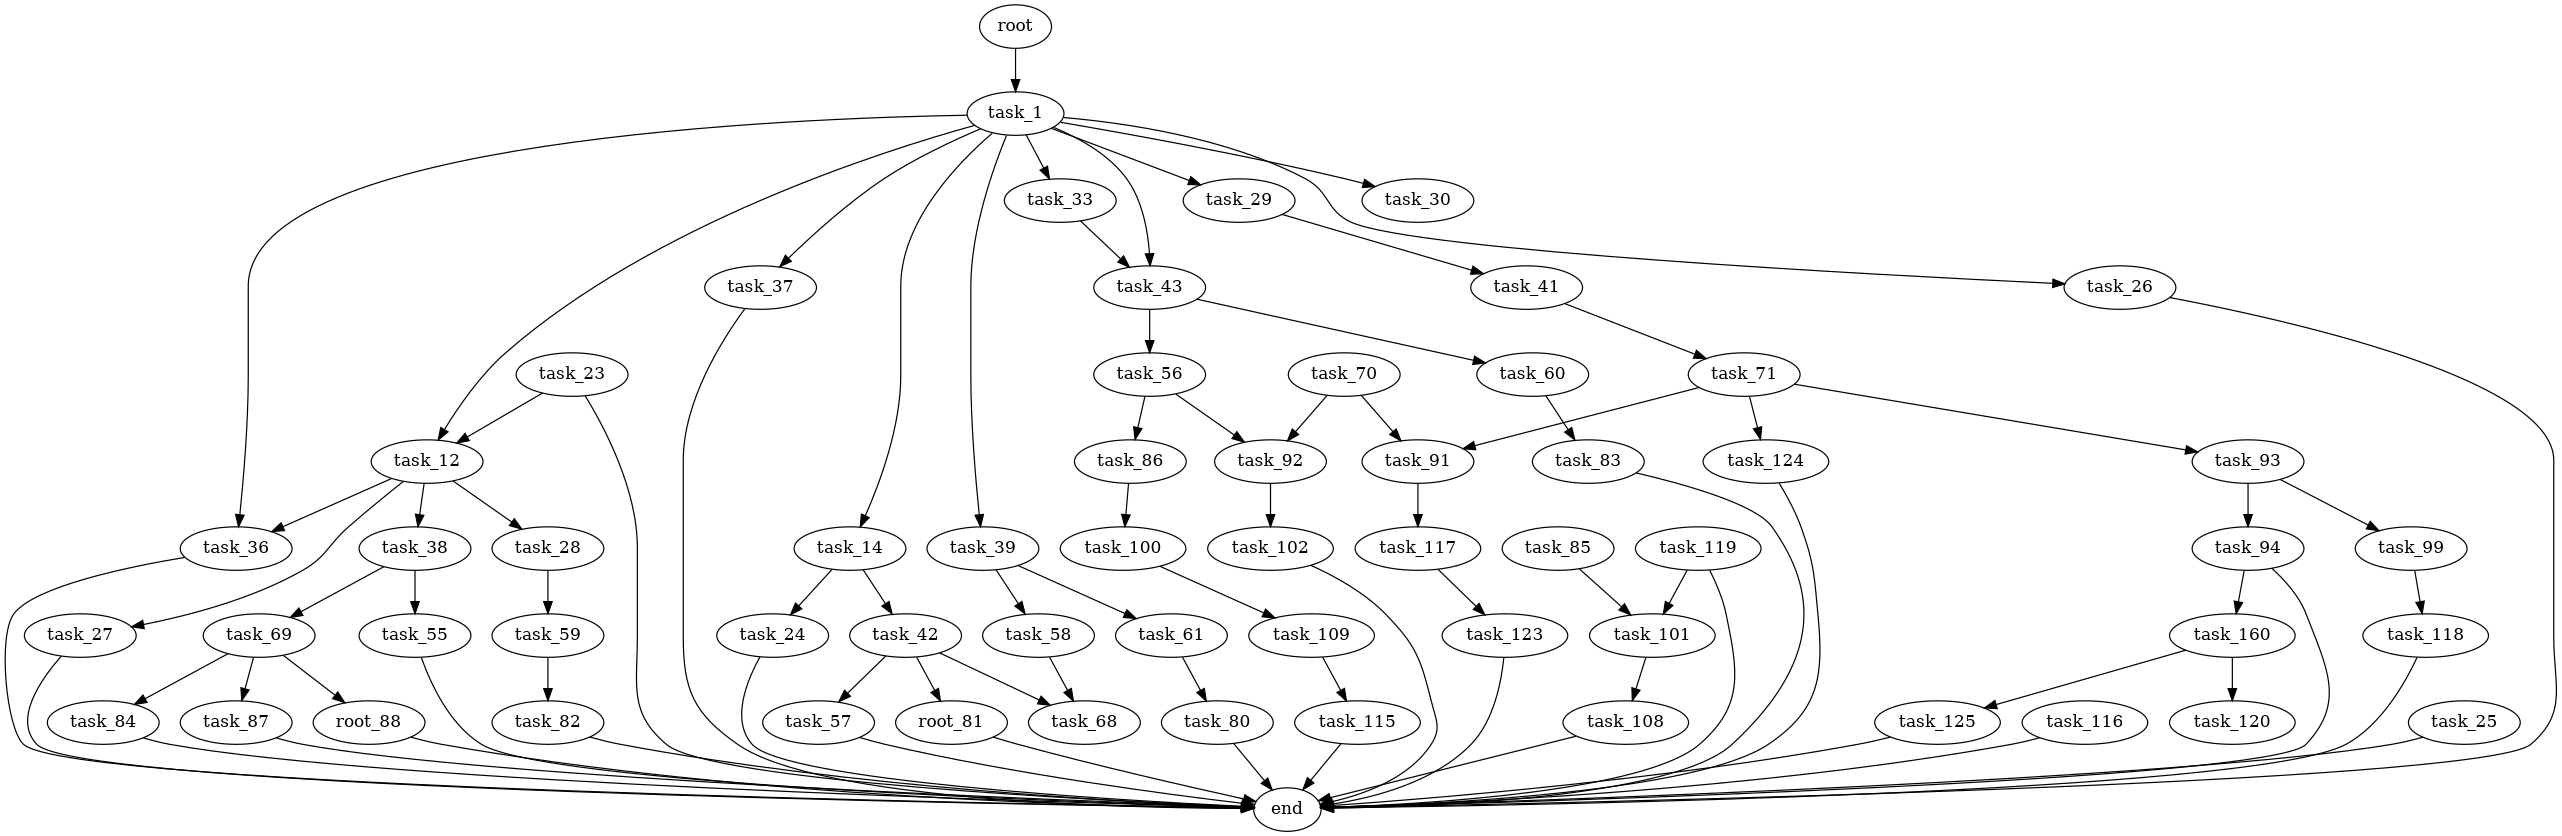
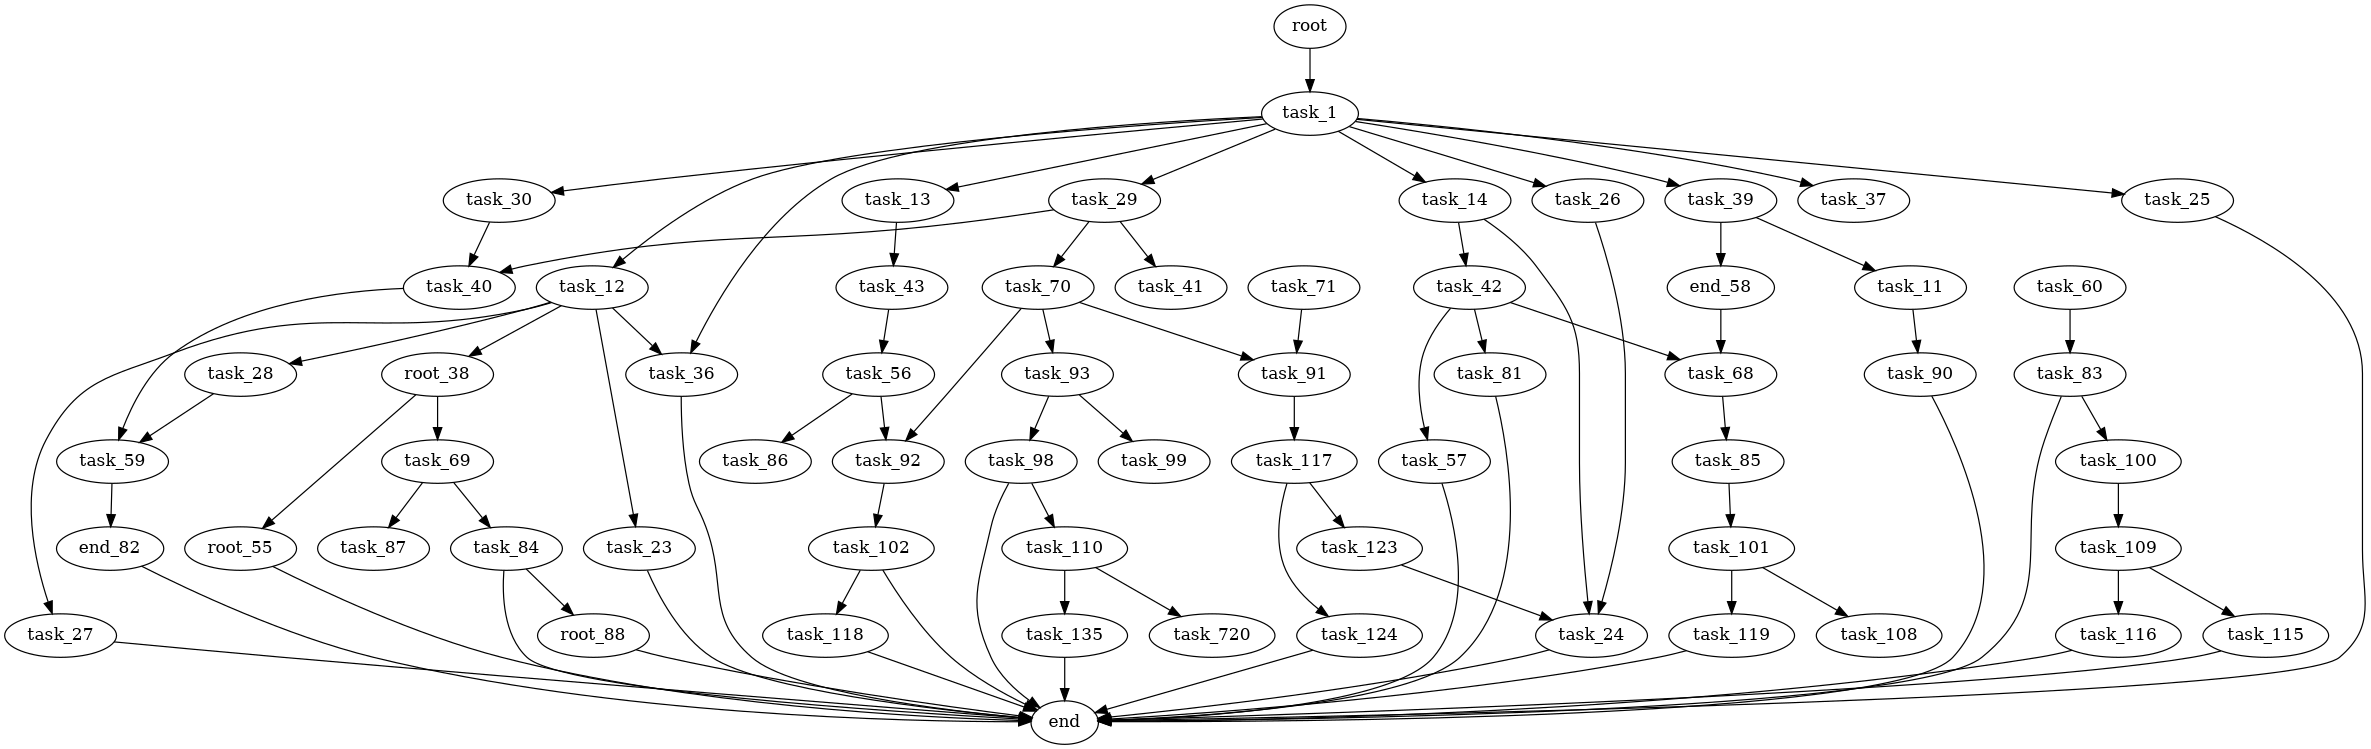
(1123, 174) -> (1735, 156)
(1060, 201) -> (898, 201)
none -> (1075, 239)
none -> (459, 288)
(1630, 329) -> none
(1335, 330) -> none
none -> (1724, 412)
(1753, 412) -> (1280, 552)
(505, 415) -> (615, 412)
(1990, 417) -> (1046, 325)
(1127, 499) -> (2091, 413)
(415, 549) -> (438, 375)
(2248, 549) -> (1021, 462)
none -> (2118, 586)
(2417, 586) -> (851, 587)
(1678, 587) -> (1732, 586)
(415, 636) -> (241, 549)
(1039, 636) -> (1721, 288)
(1171, 636) -> (1910, 288)
(2232, 636) -> (1065, 549)
(309, 675) -> (545, 588)
(548, 723) -> (110, 549)
(952, 723) -> (1490, 375)
(1217, 723) -> (1920, 375)
(1938, 723) -> (1065, 636)
(2232, 723) -> (1212, 636)
(735, 742) -> none
(1454, 759) -> (1471, 590)
(1459, 765) -> none
(564, 772) -> none
(2295, 774) -> (1625, 412)
